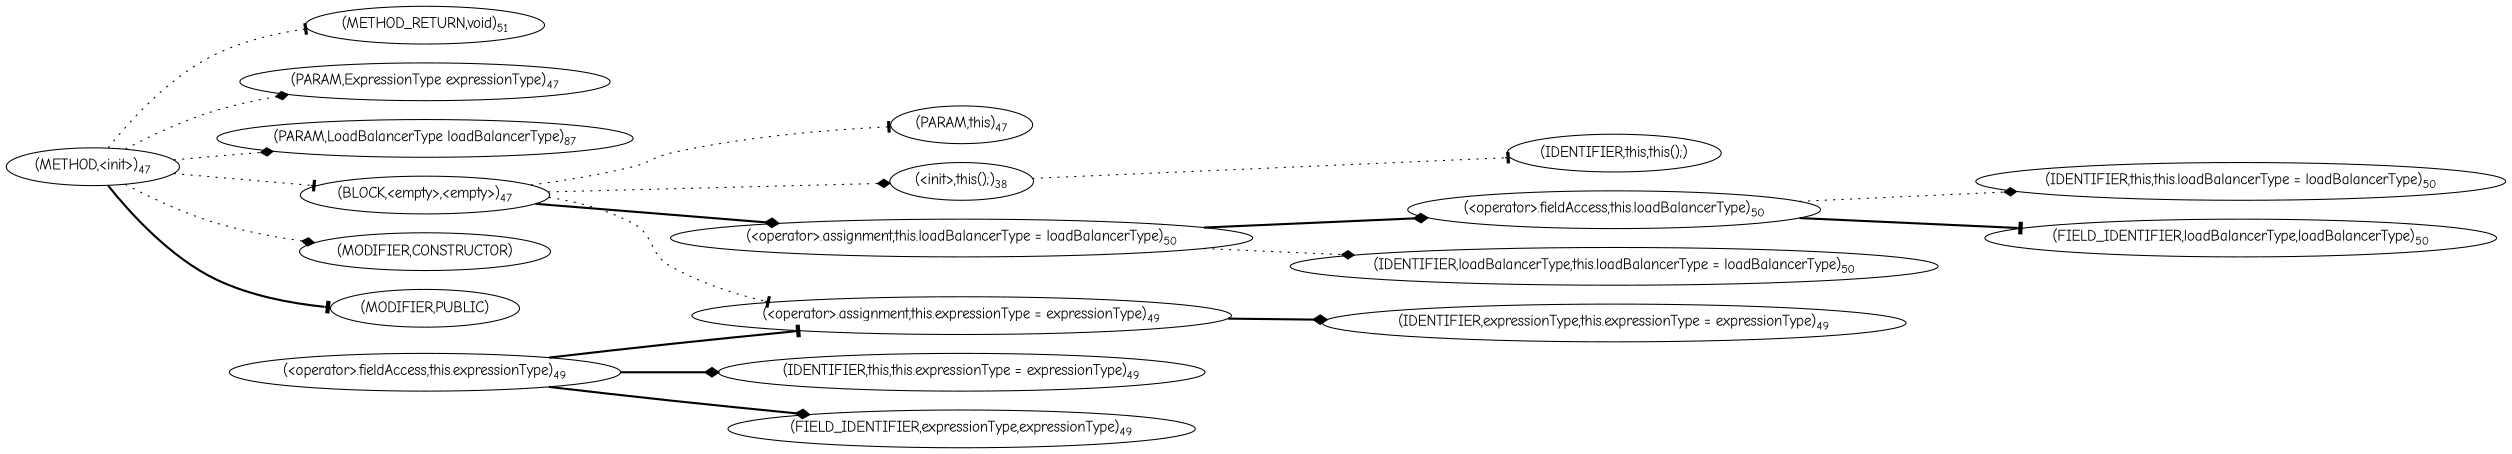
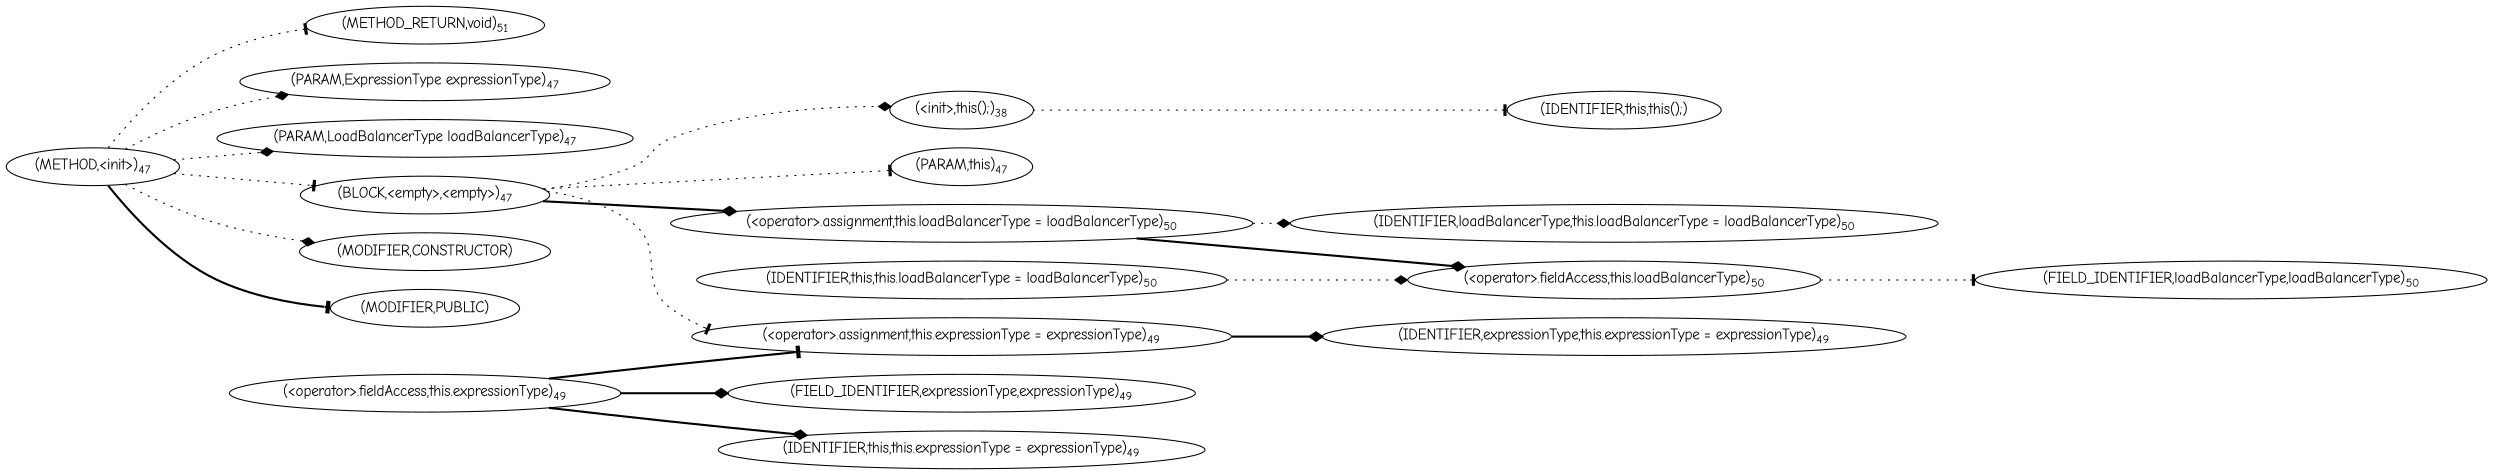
(570, 137) -> (570, 137)
(1902, 197) -> (1311, 280)
(1908, 223) -> (1895, 280)
